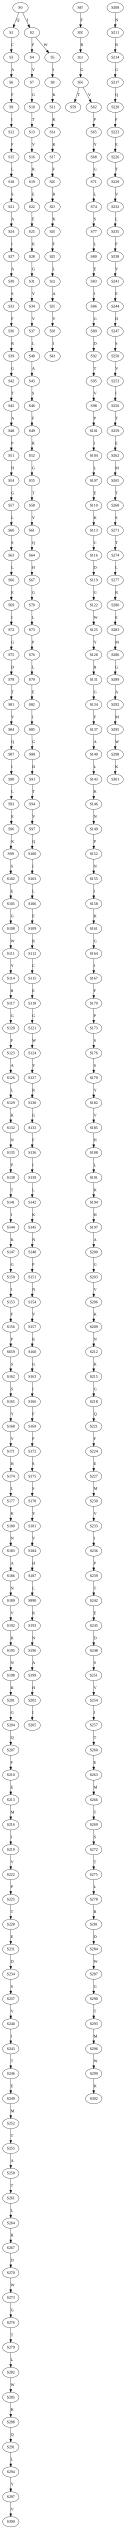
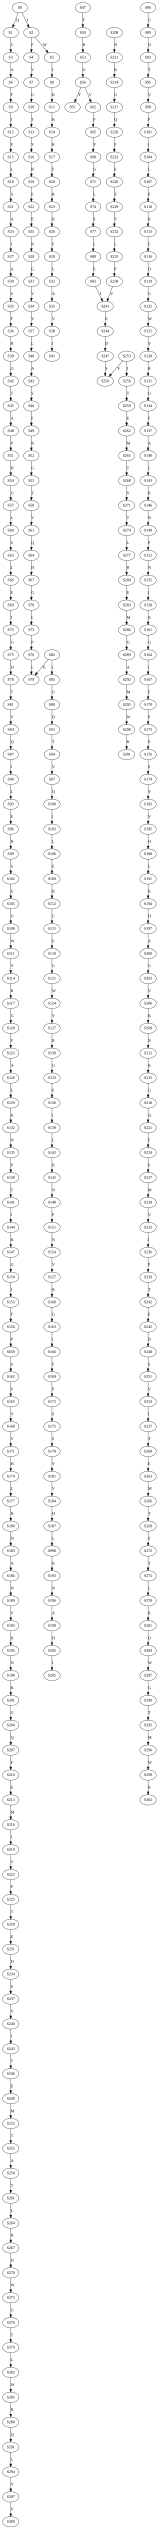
(94, 293) -> (99, 293)
(115, 367) -> (117, 368)
(32, 691) -> (43, 666)
